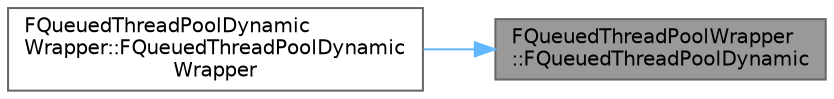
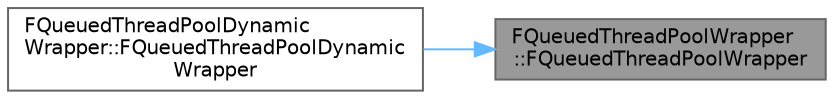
(661, 49) -> (661, 49)
